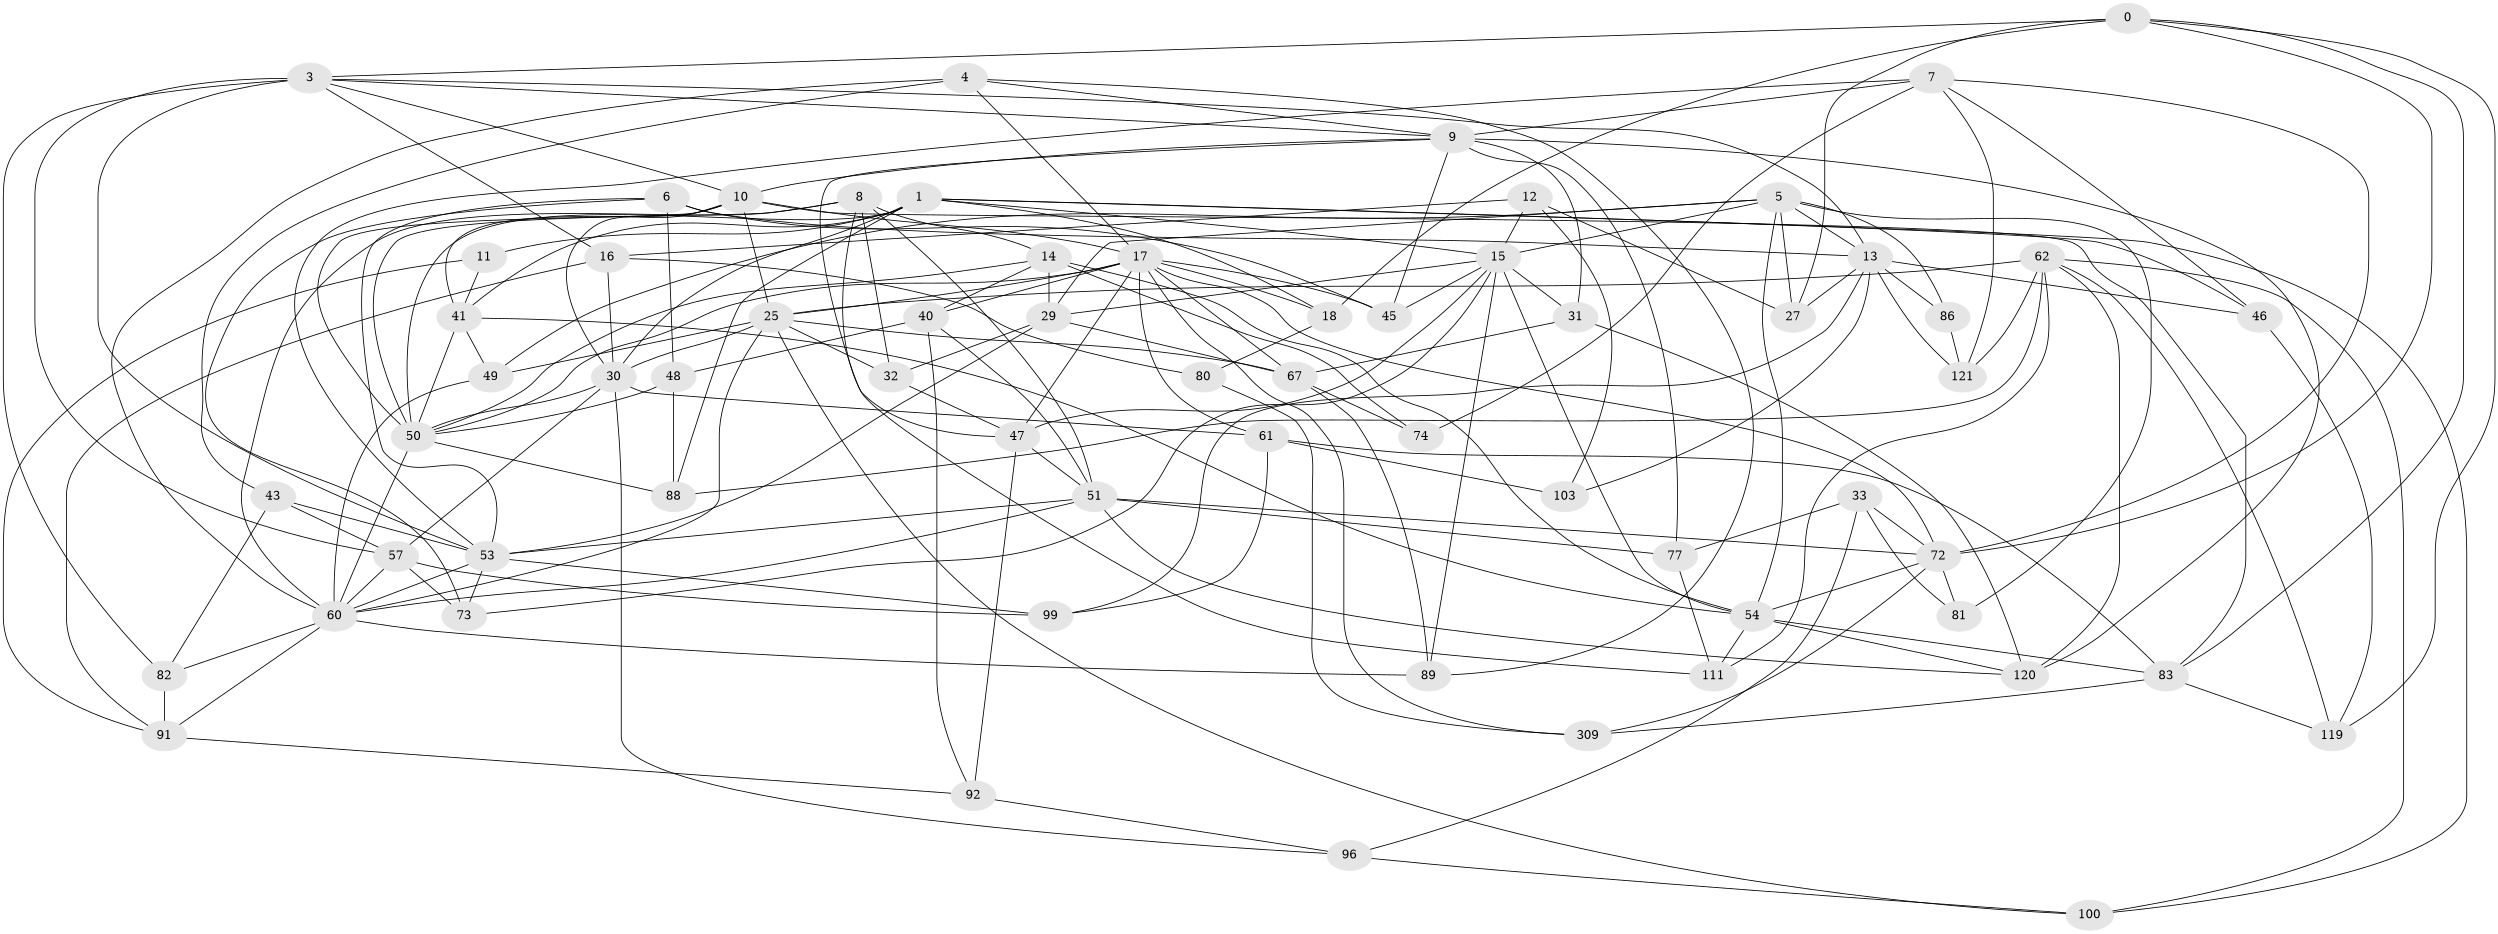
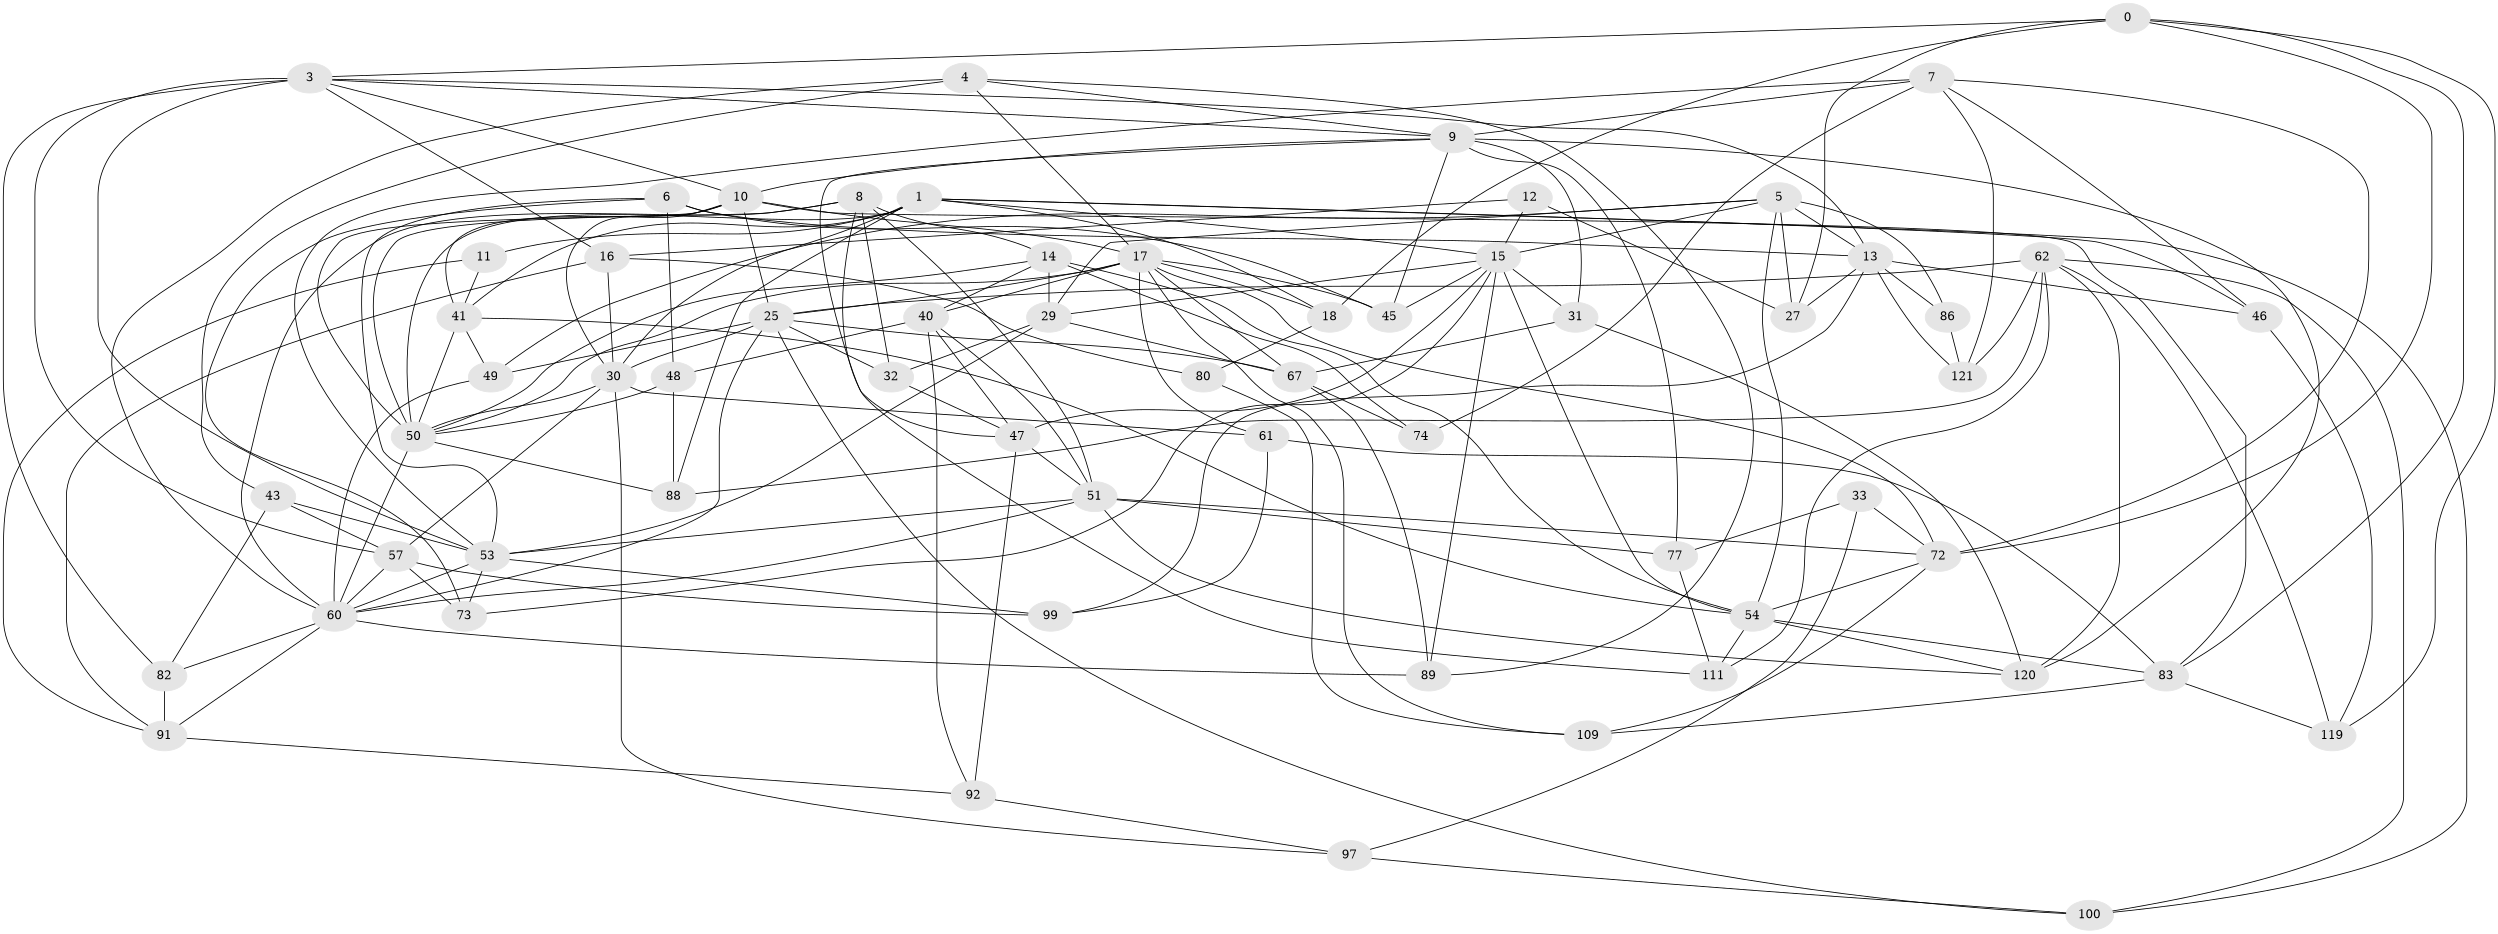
(1084, 340) -> (975, 382)
(1565, 497) -> none
(1959, 616) -> none
(1588, 736) -> (1588, 736)
(1350, 855) -> (1350, 855)
